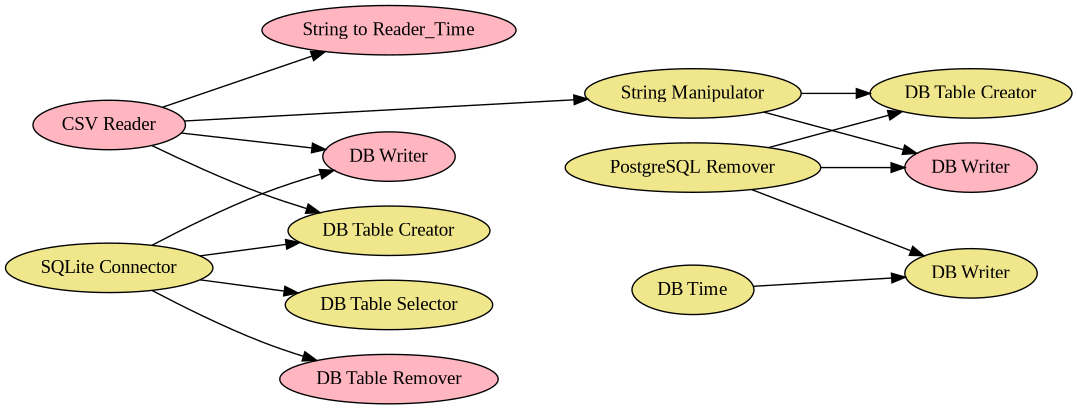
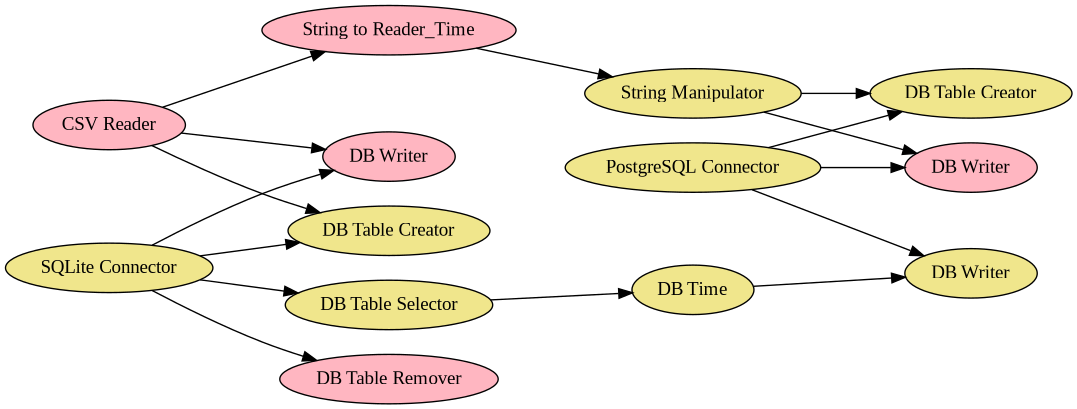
(379, 110) -> (538, 61)
(693, 168) -> (693, 168)
none -> (554, 297)
